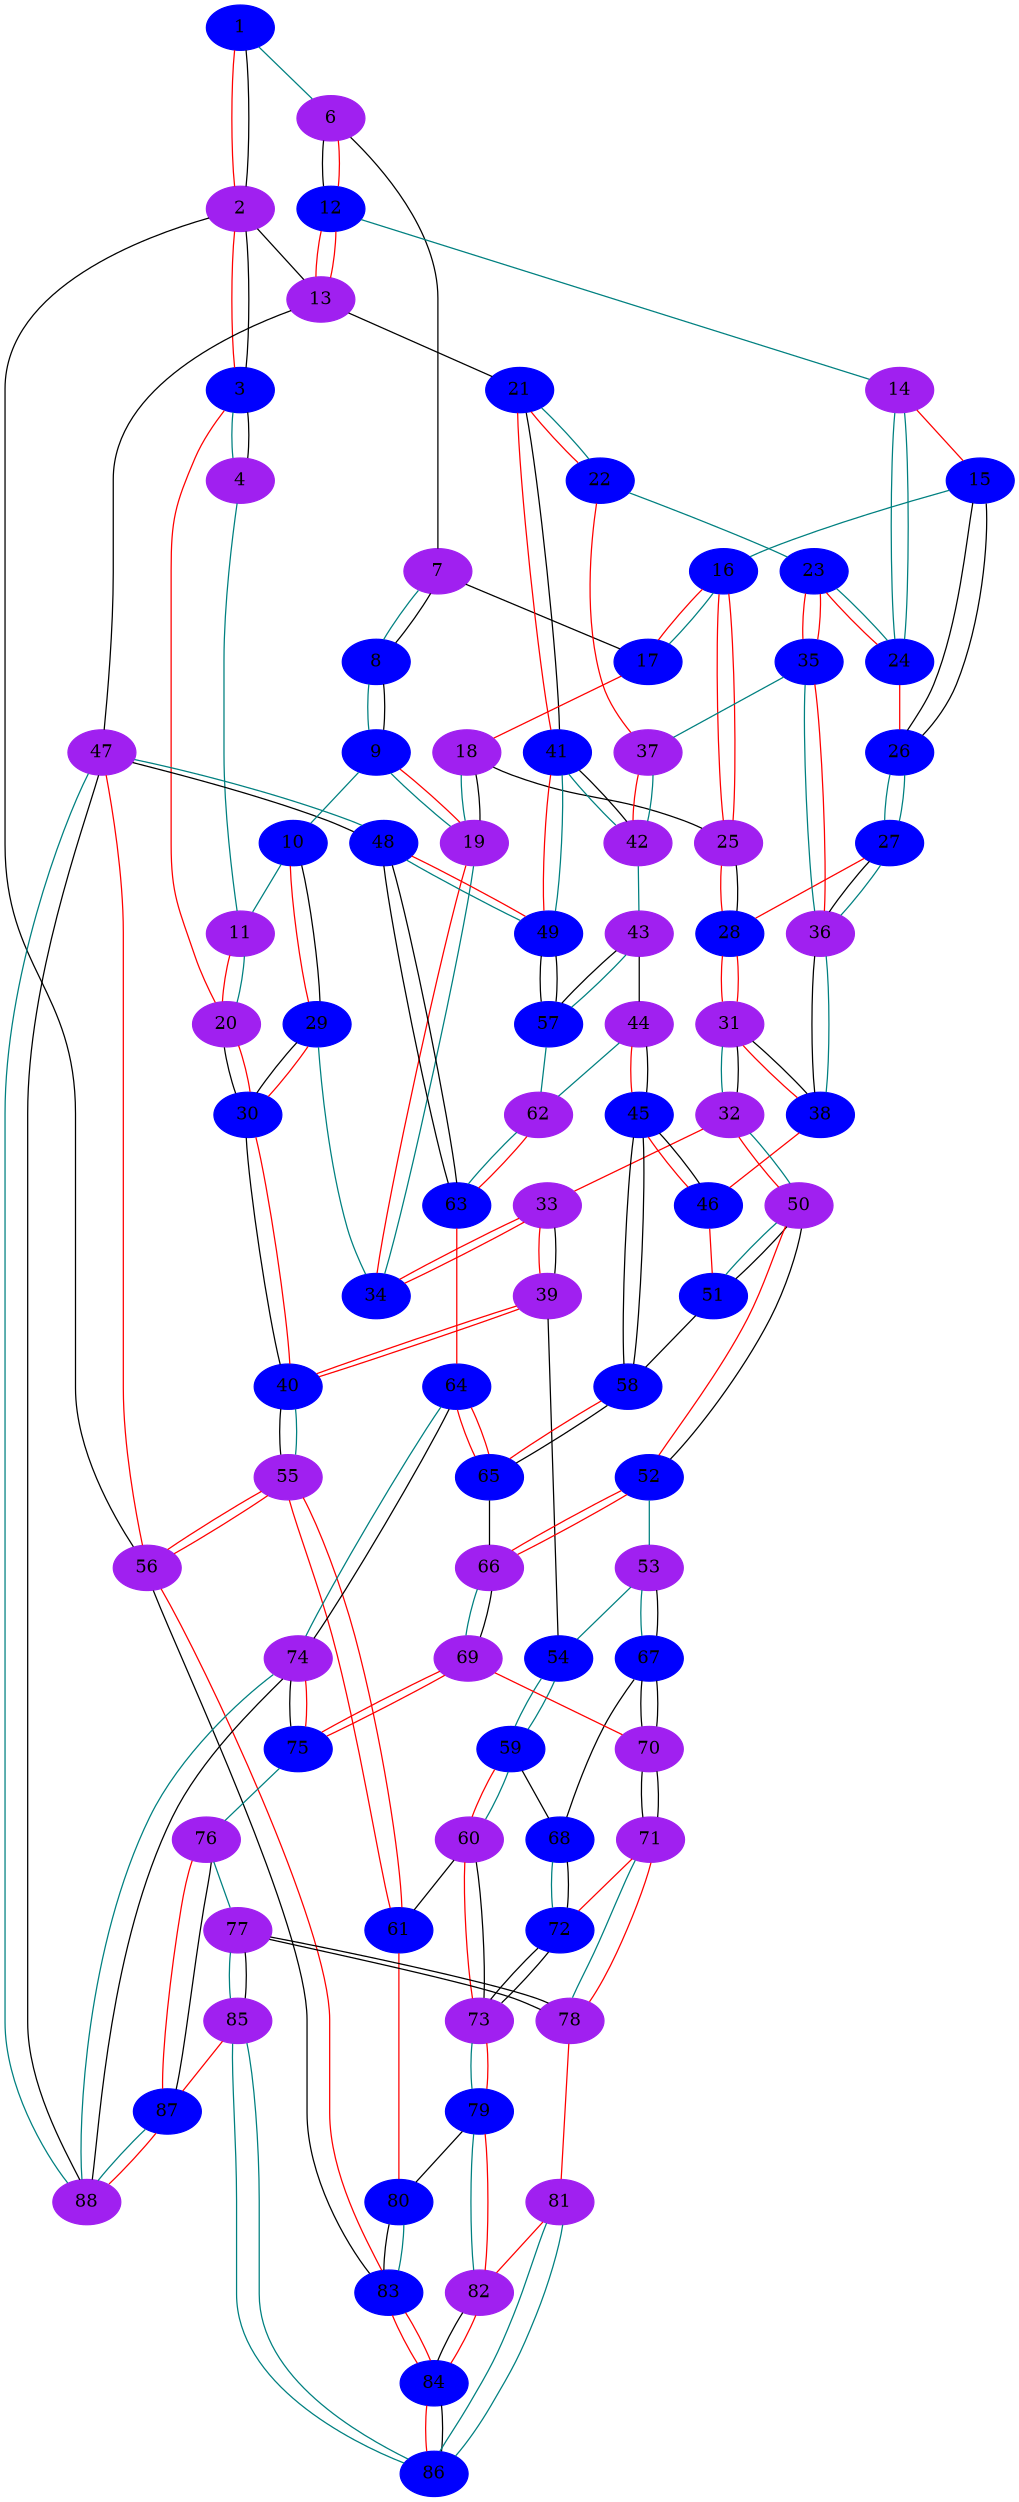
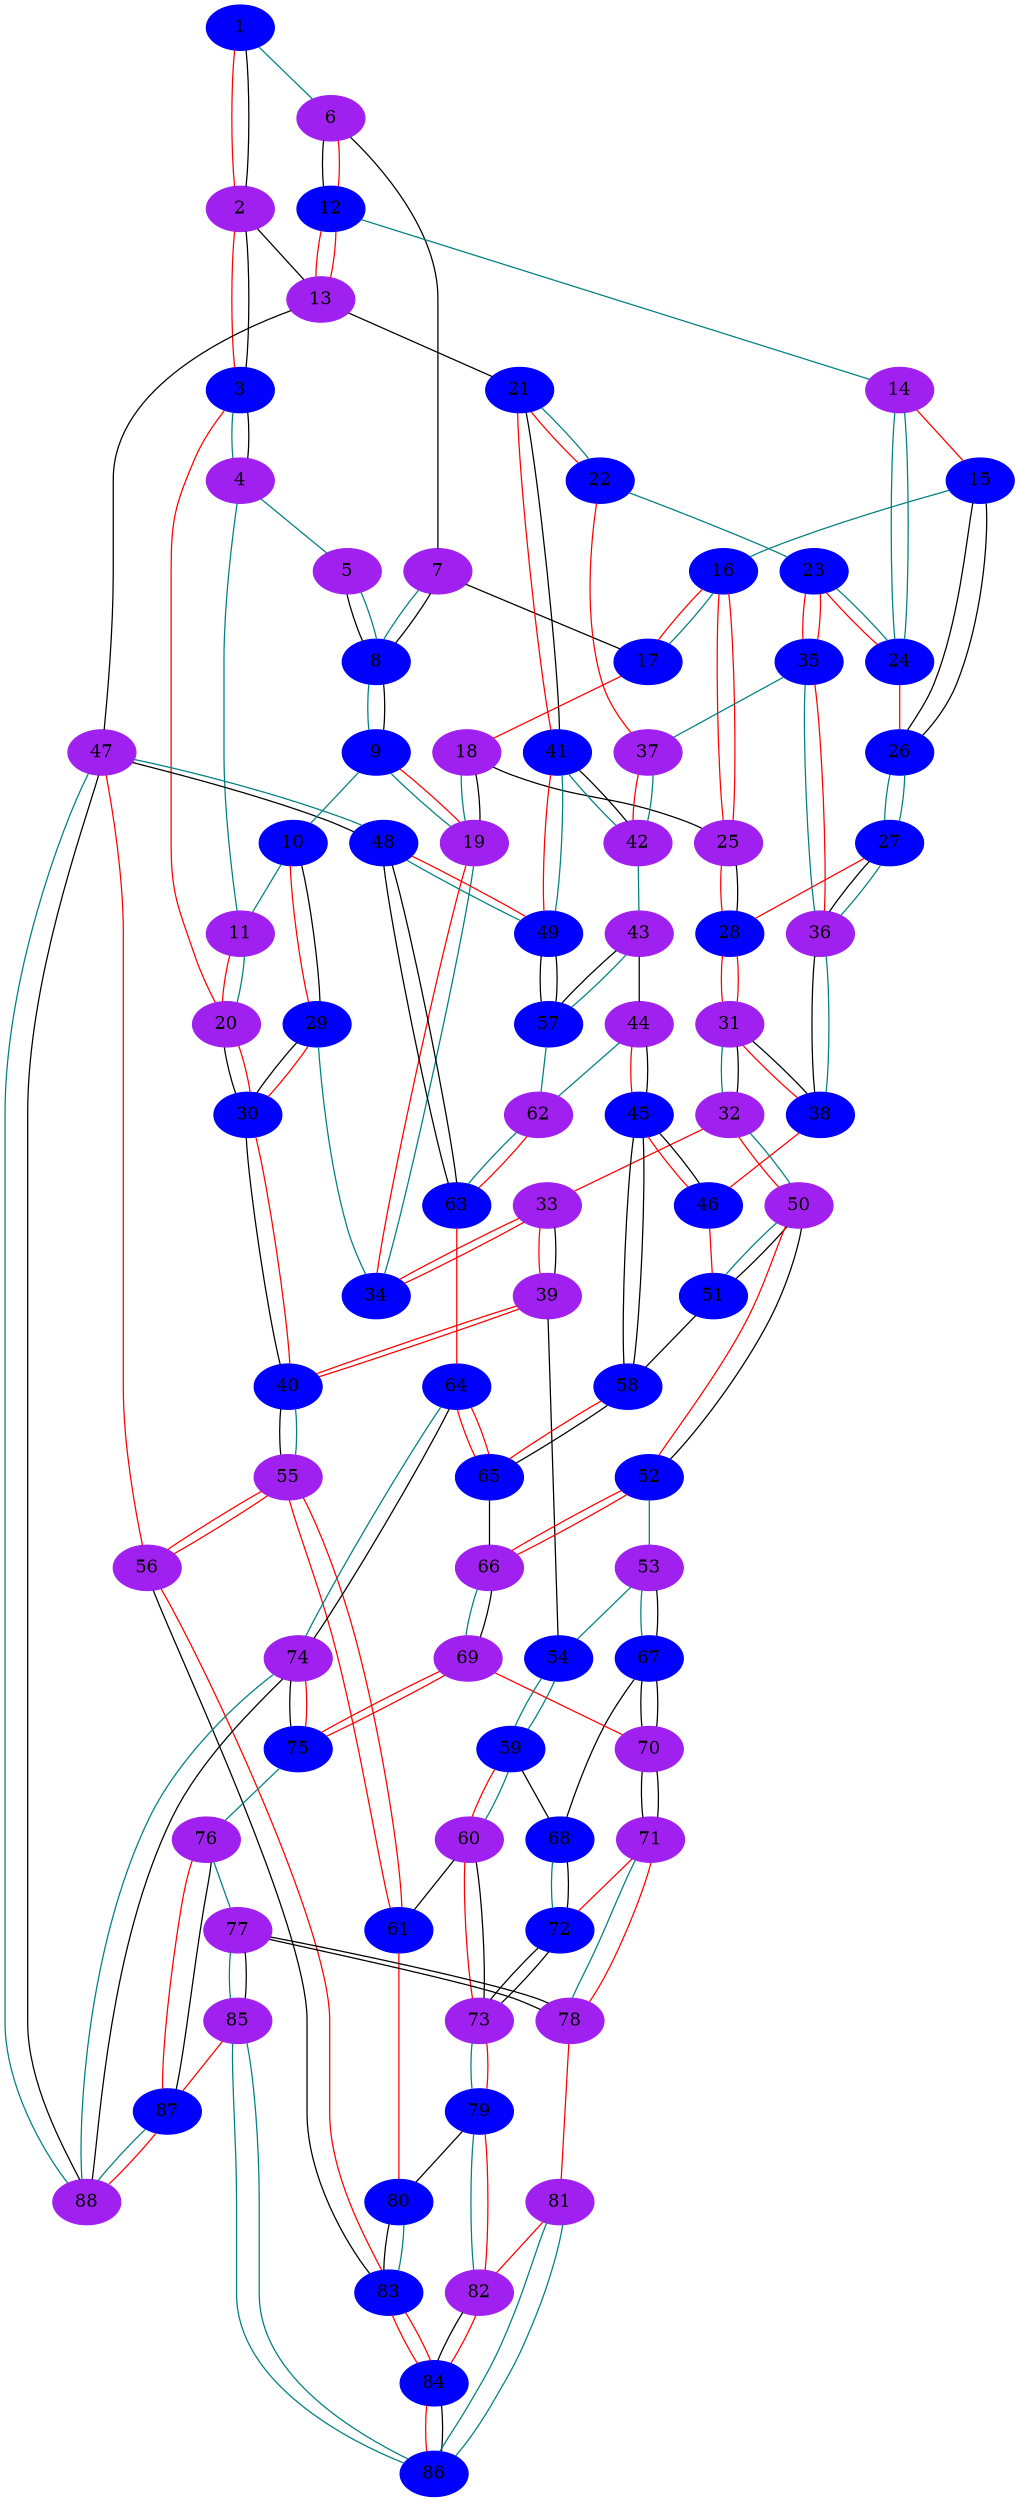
none -> (347, 571)
(5, 838) -> none
